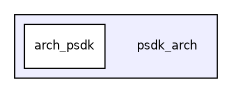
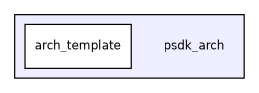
(65, 46) -> (78, 46)
